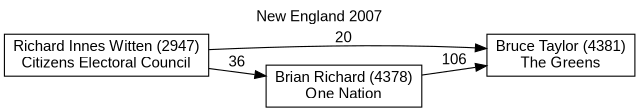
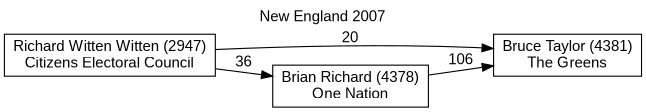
(107, 55) -> (110, 55)
